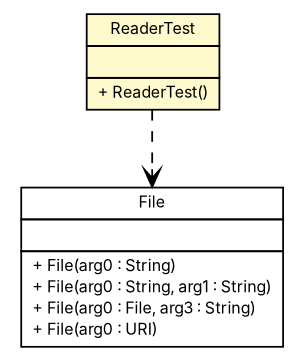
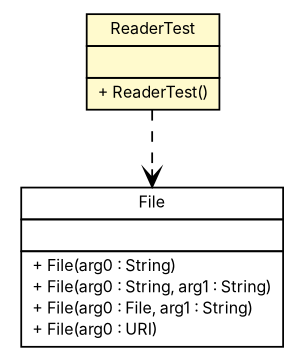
(144, 309) -> (143, 309)
